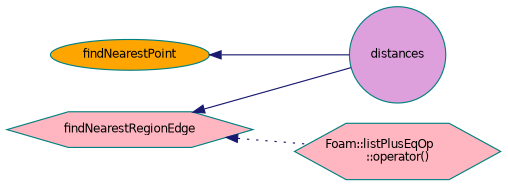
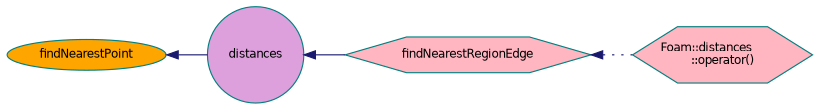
(278, 88) -> (330, 55)
(398, 151) -> (723, 55)
